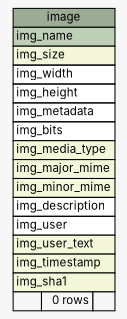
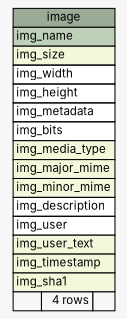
(71, 301) -> (71, 301)
